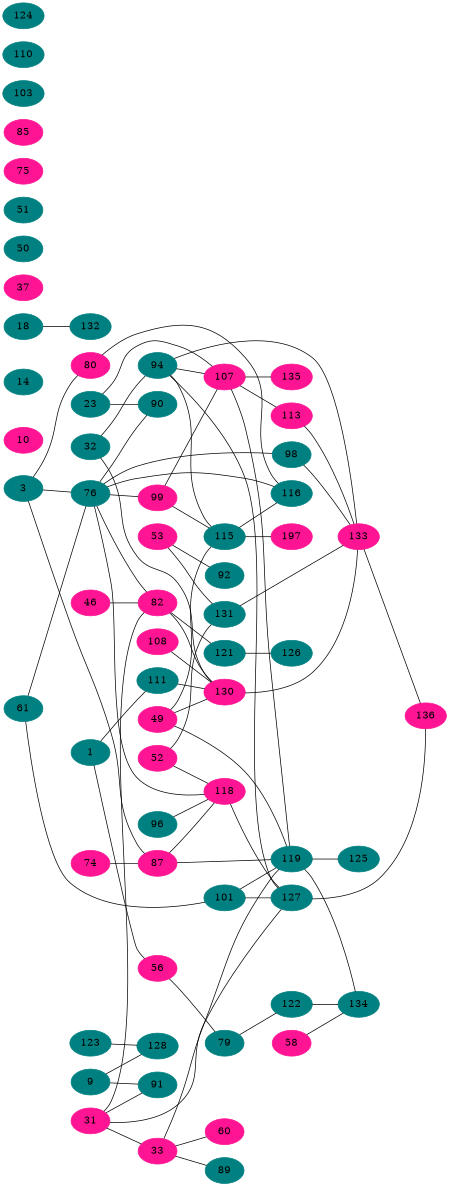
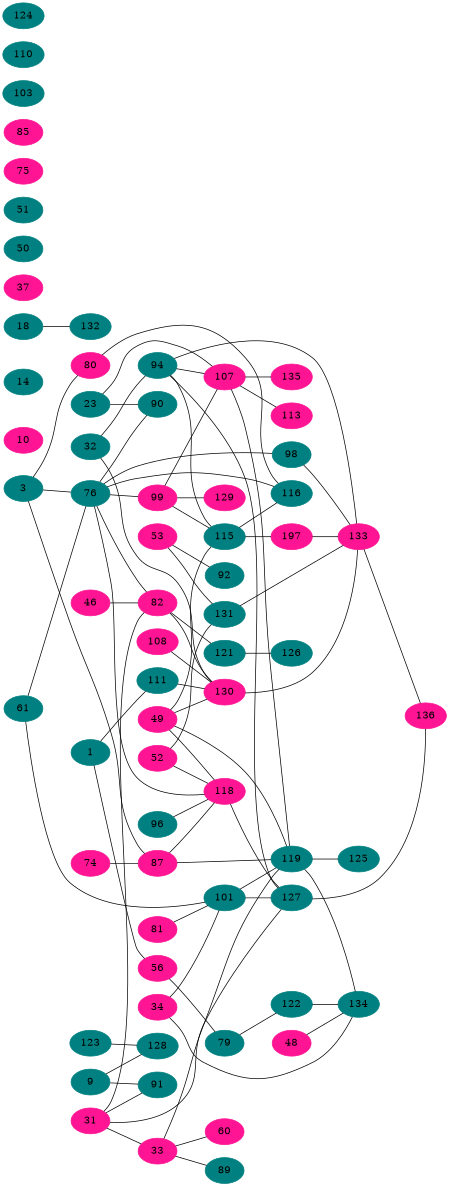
(333, 473) -> (325, 537)
none -> (225, 498)
none -> (192, 755)
none -> (158, 930)
none -> (158, 1007)
(292, 1043) -> (292, 1043)
